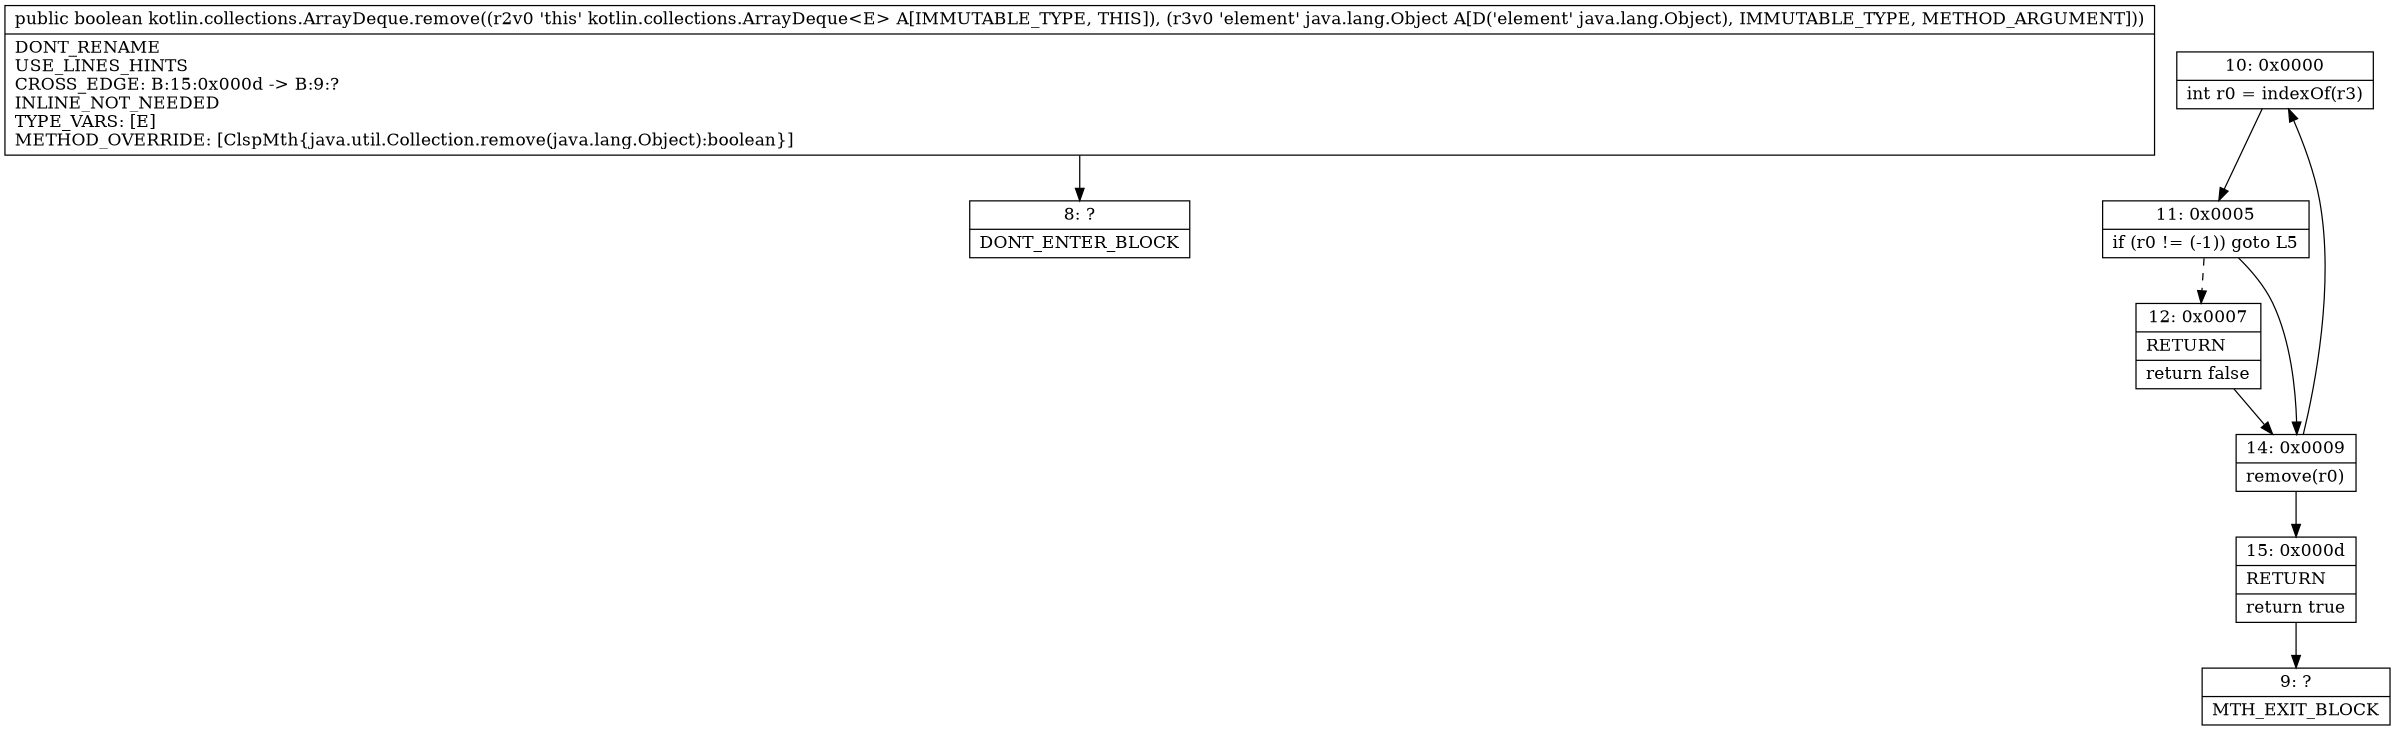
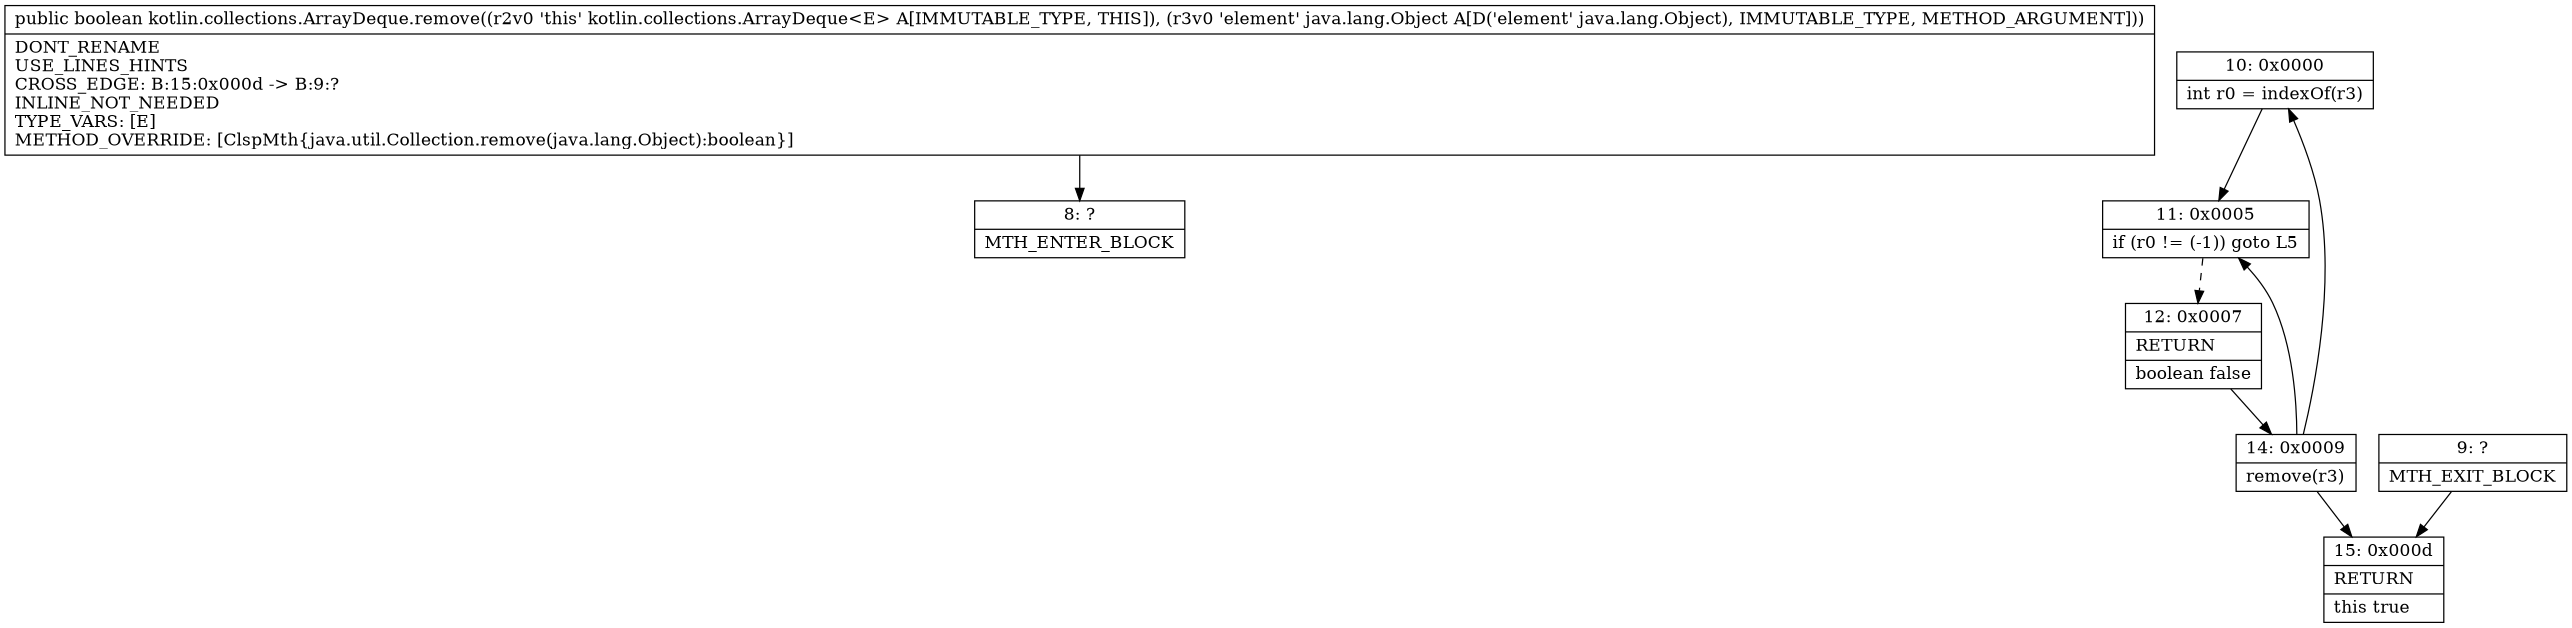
(1080, 243) -> (1080, 243)
(2284, 334) -> (2287, 346)
(2198, 374) -> (2193, 374)
(2295, 477) -> (2295, 477)
(2296, 608) -> (2372, 608)
(2296, 639) -> (2438, 509)
